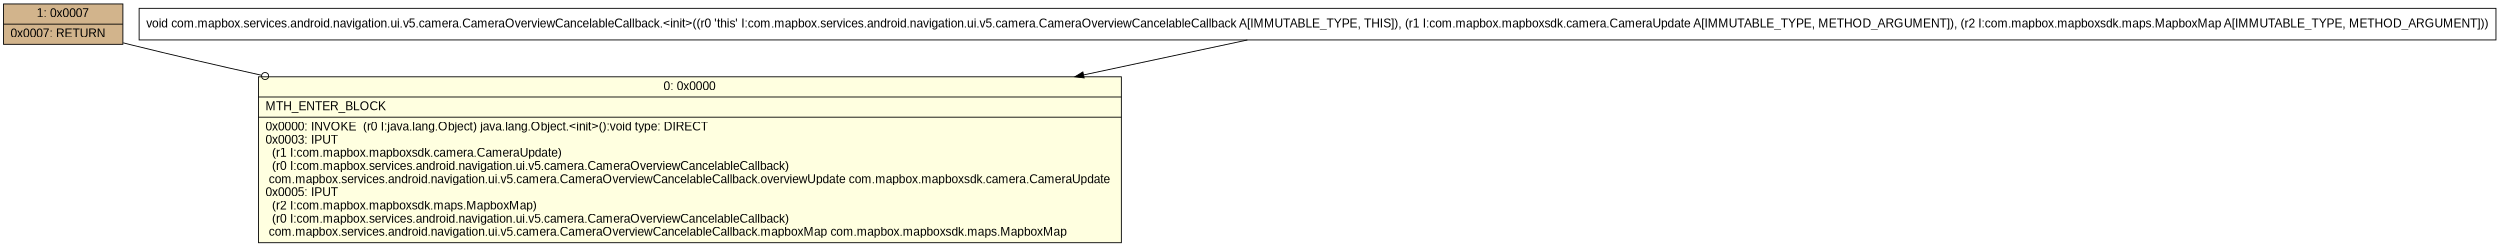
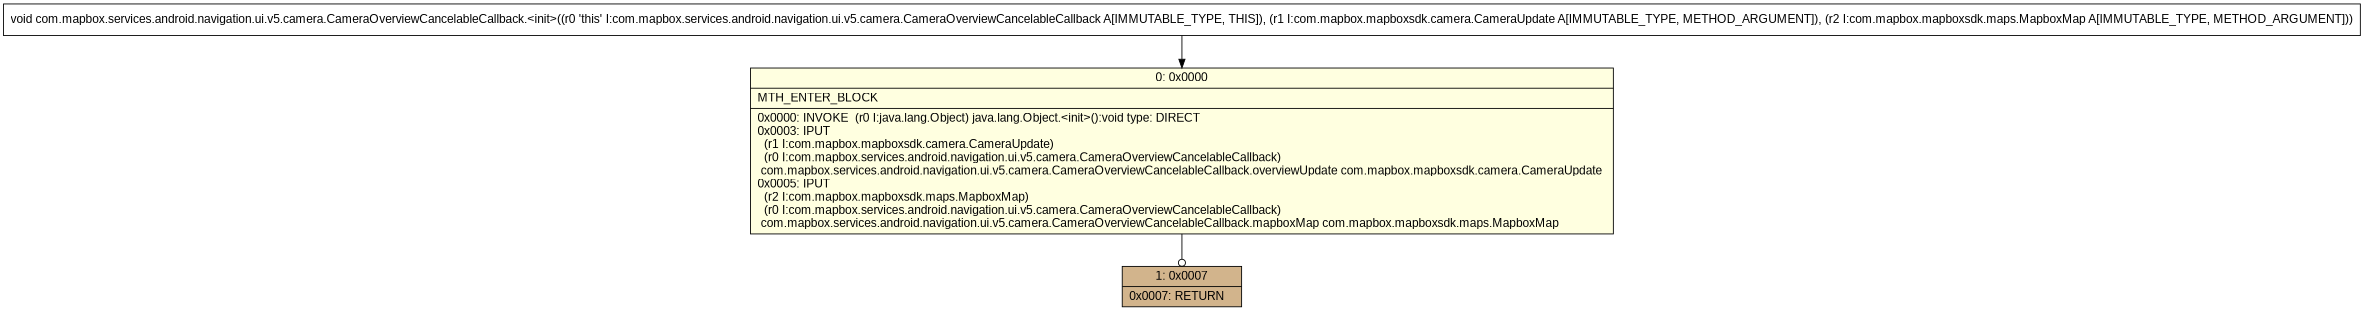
(192, 60) -> (1182, 247)
